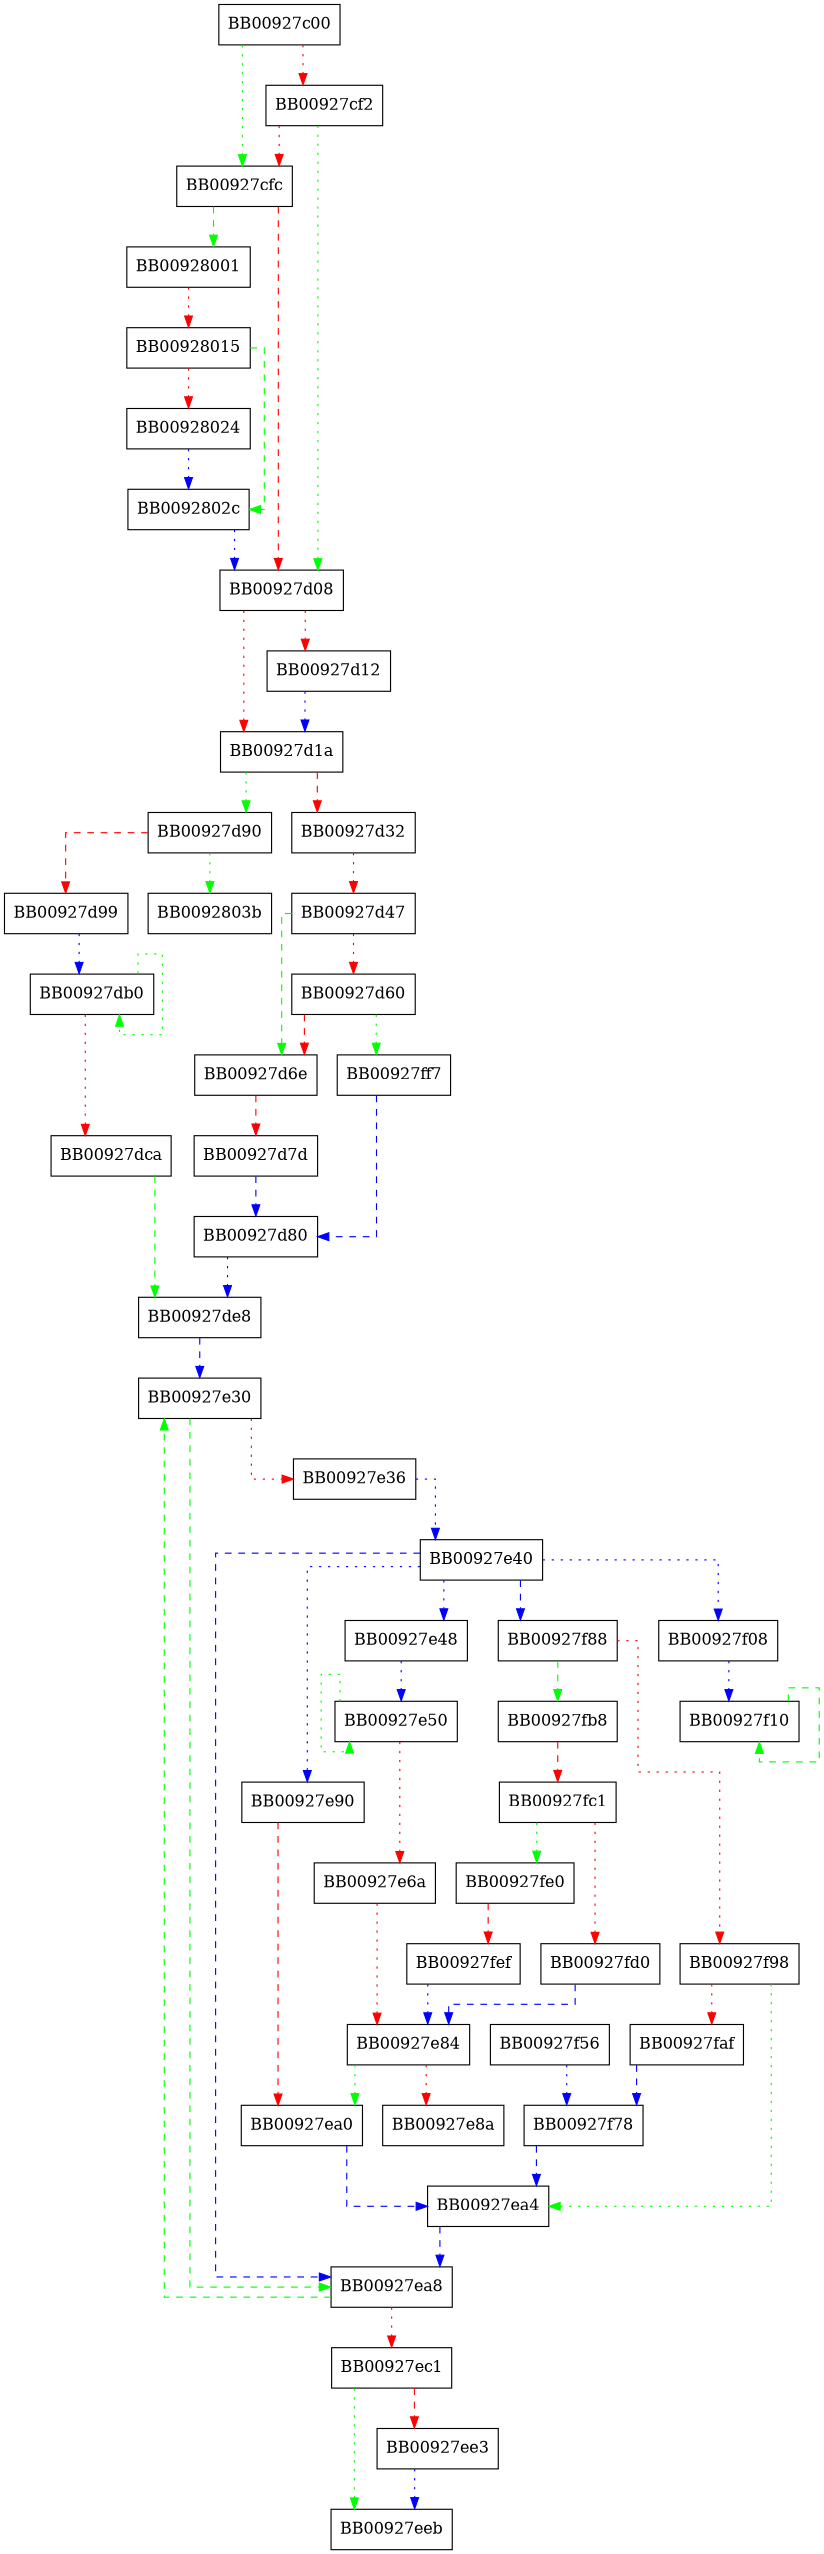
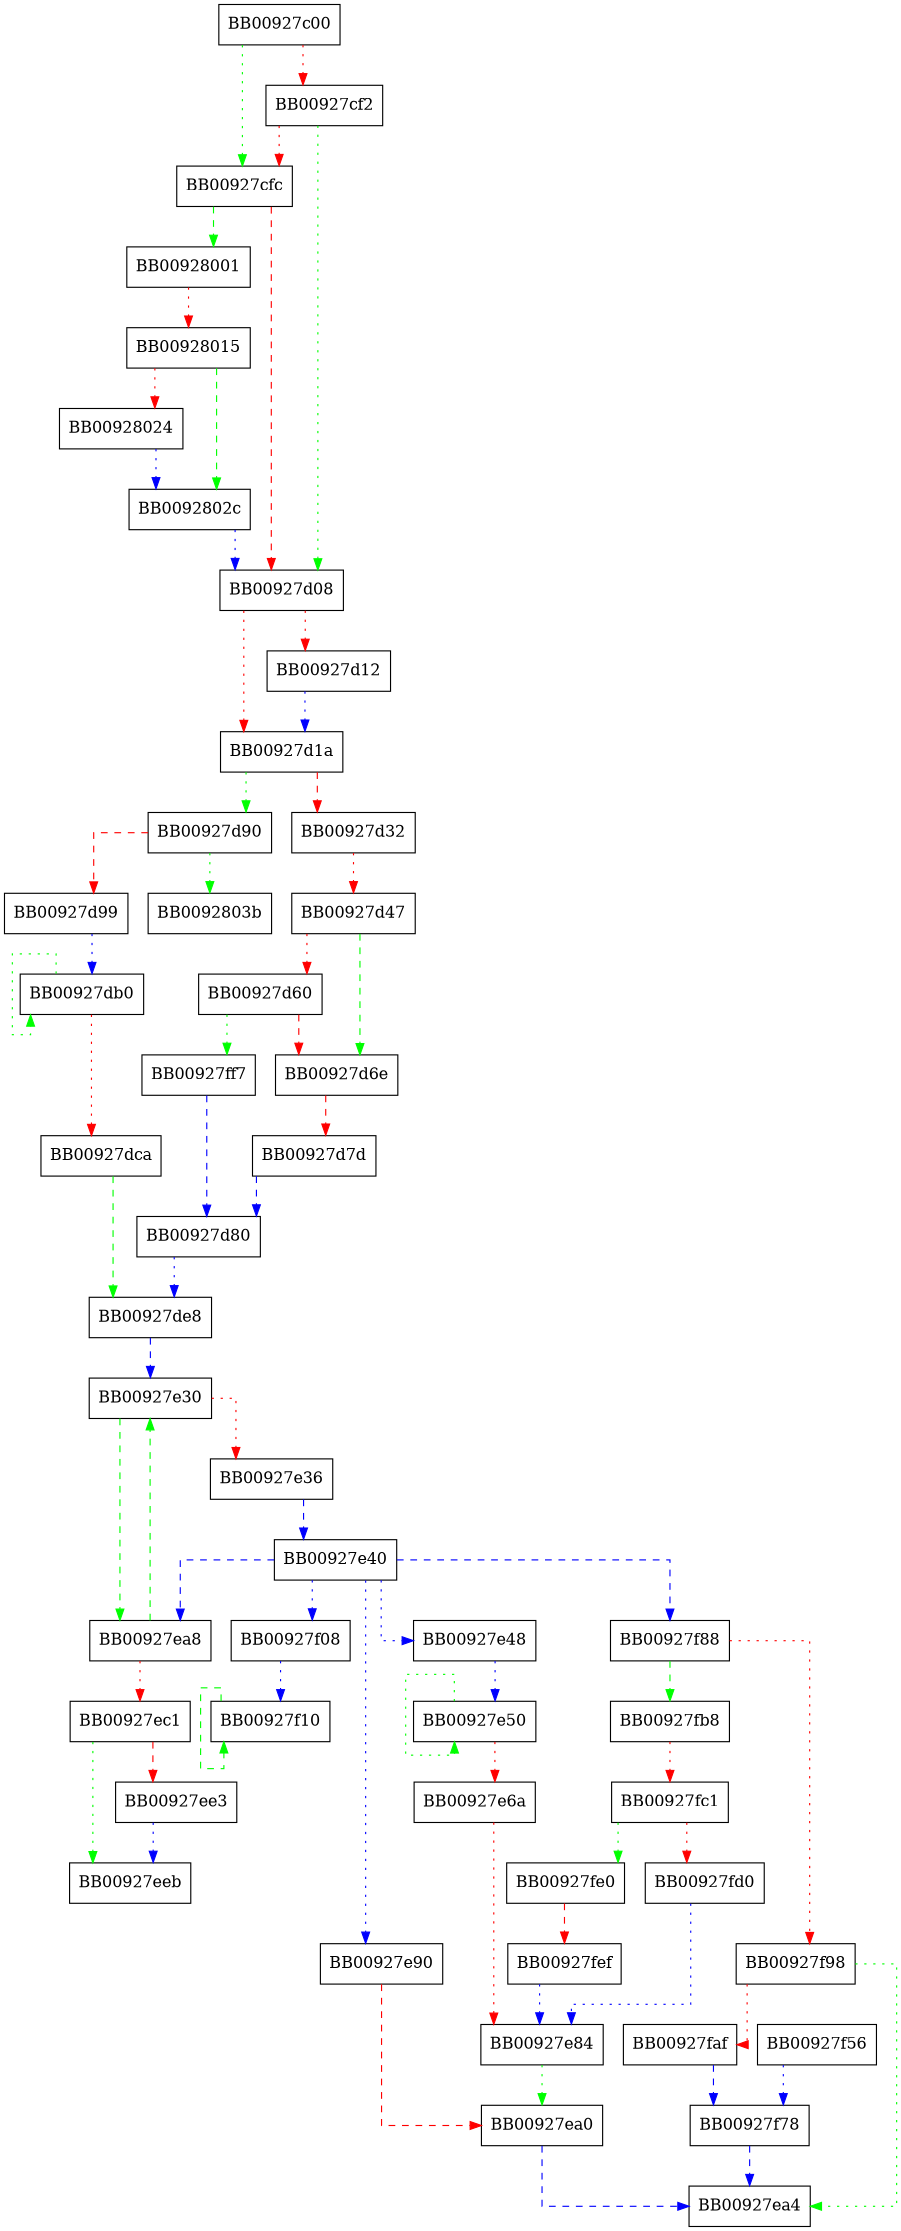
(435, 1494) -> (304, 1514)
(558, 1756) -> (670, 1756)
(518, 2004) -> (677, 2004)
(443, 2125) -> none
(440, 2241) -> none
